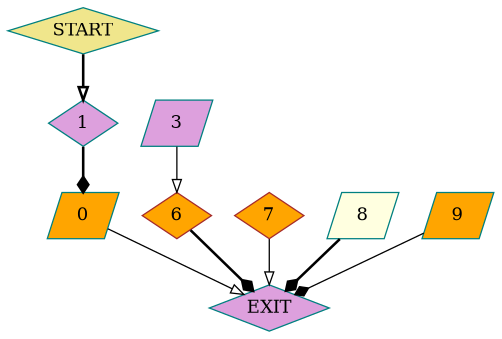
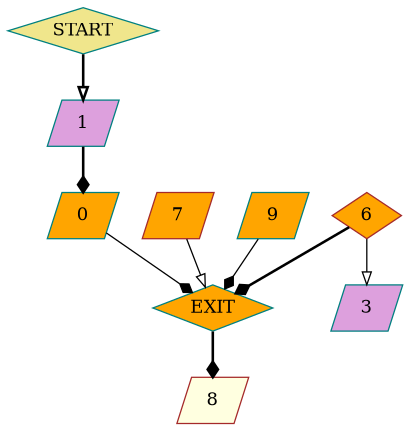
(83, 123) -> (83, 123)
(177, 163) -> (367, 256)
(269, 216) -> (178, 216)
(363, 216) -> (213, 400)
(170, 259) -> (143, 258)
(318, 260) -> (213, 347)
(269, 308) -> (213, 308)
